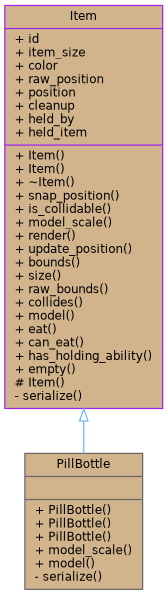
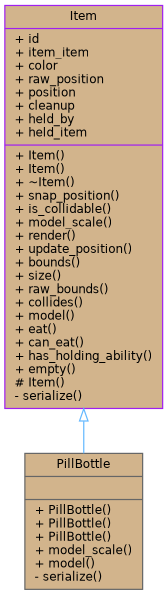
(50, 53) -> (52, 53)
